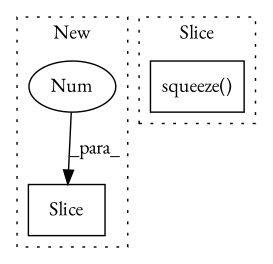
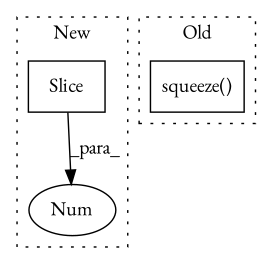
(197, 33) -> (197, 33)
(70, 141) -> (69, 141)
